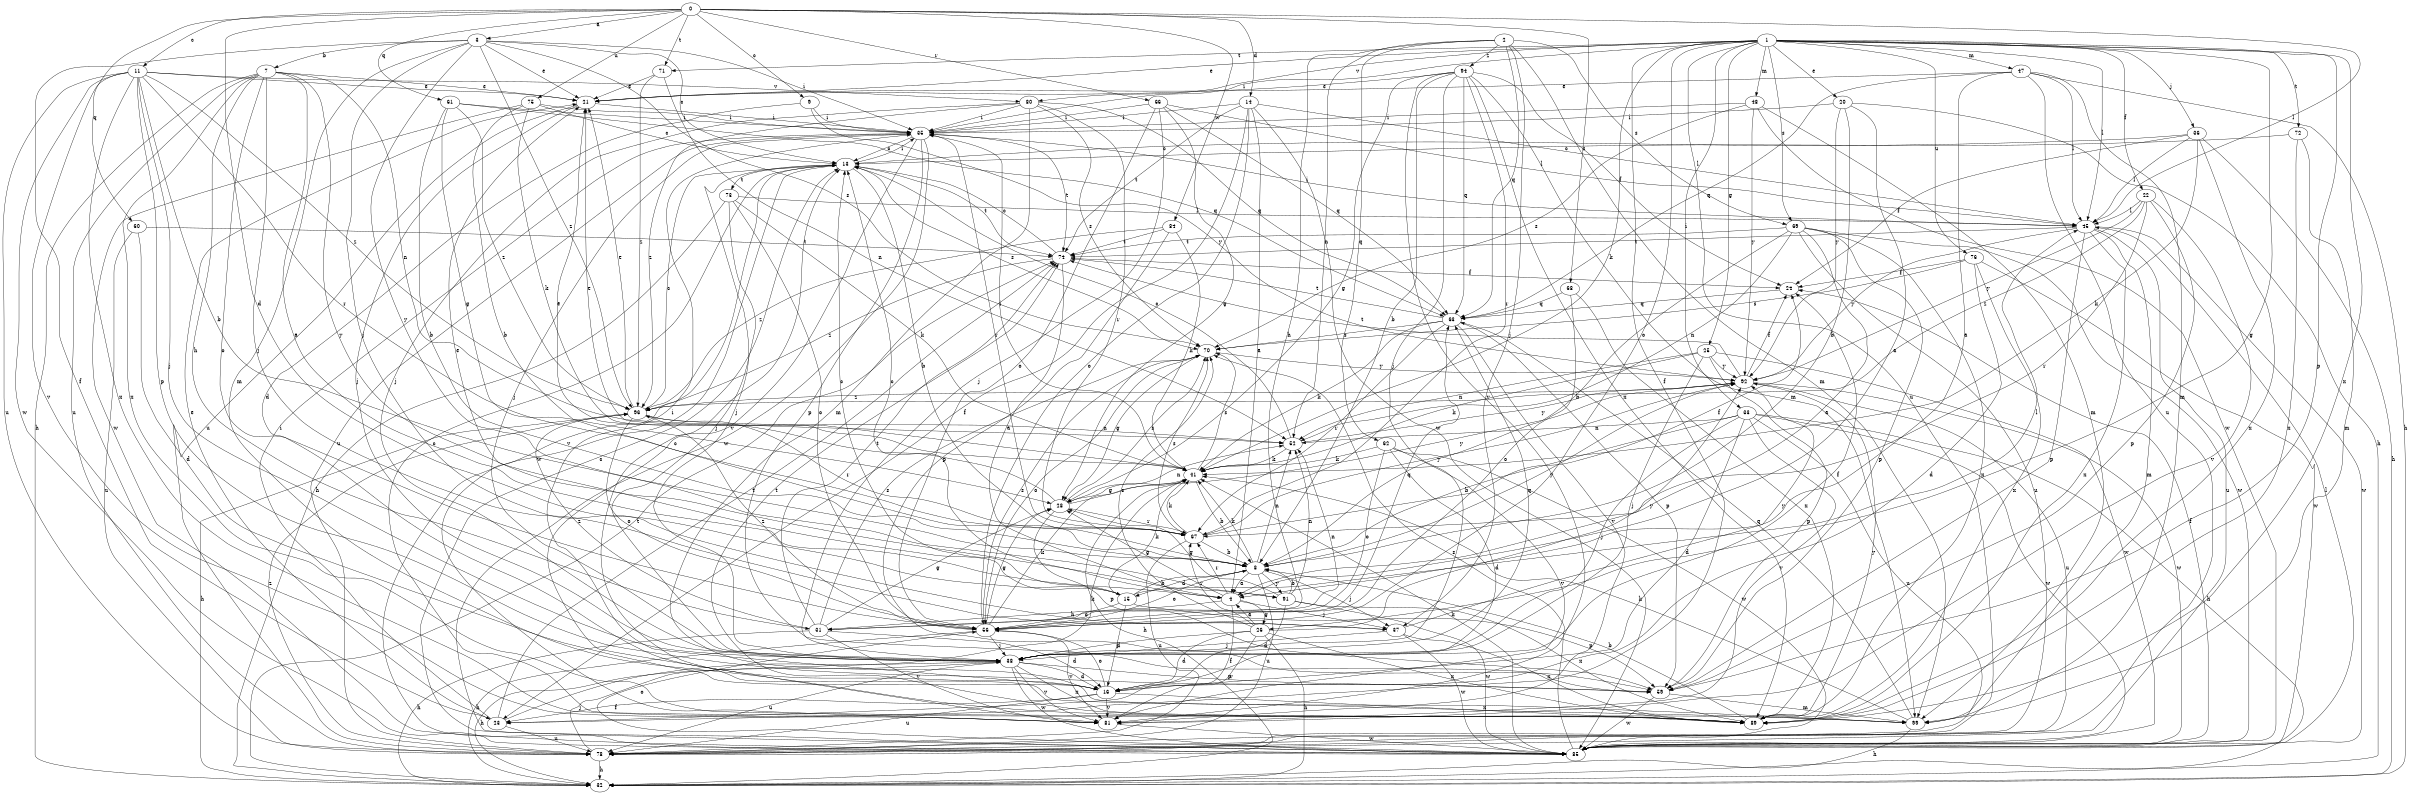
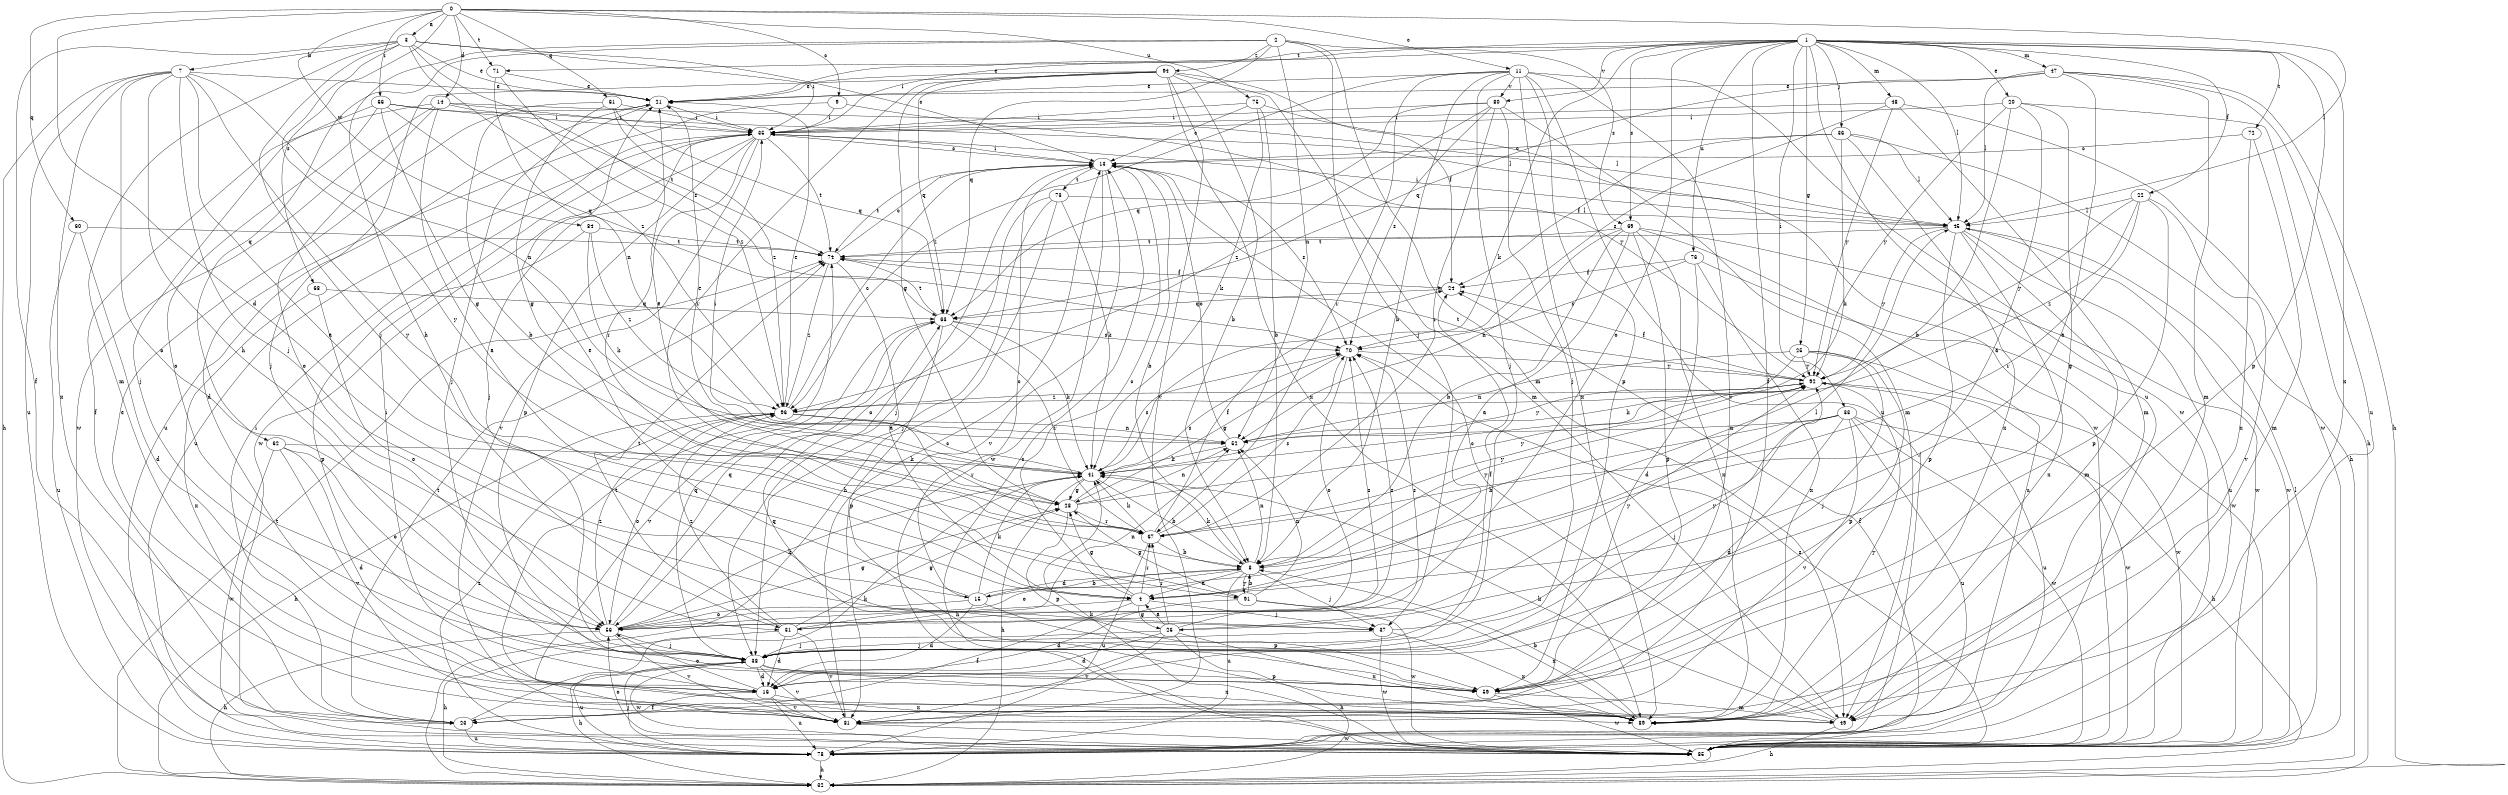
(2139, 410) -> (1804, 532)
(1915, 724) -> (1843, 724)
